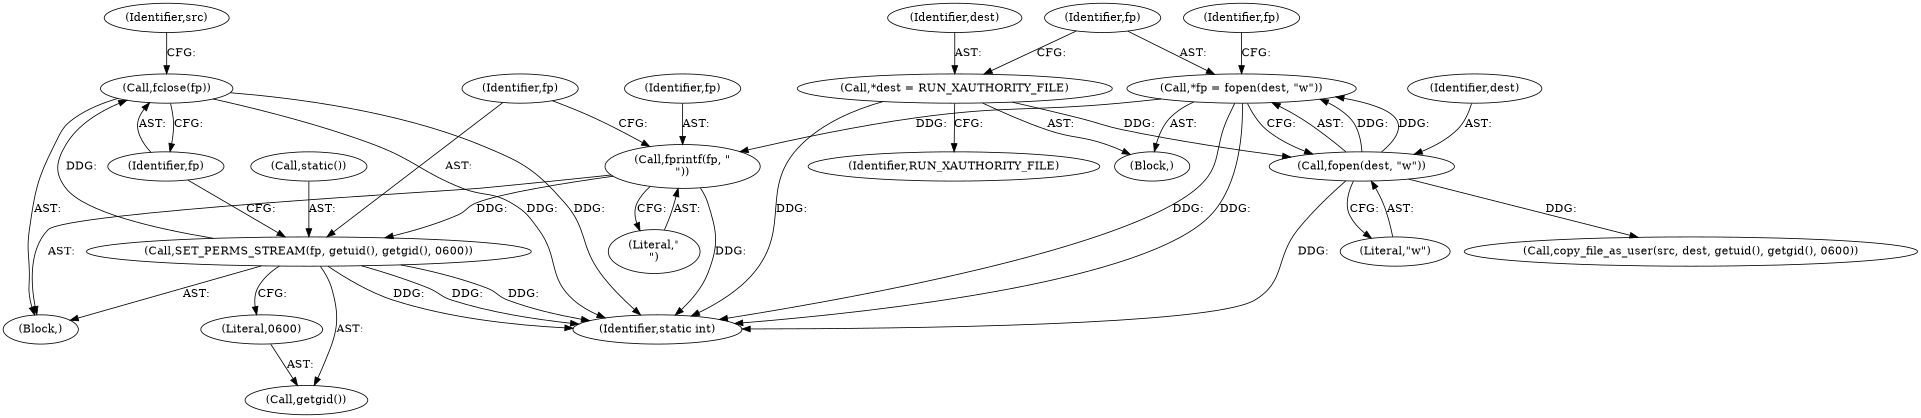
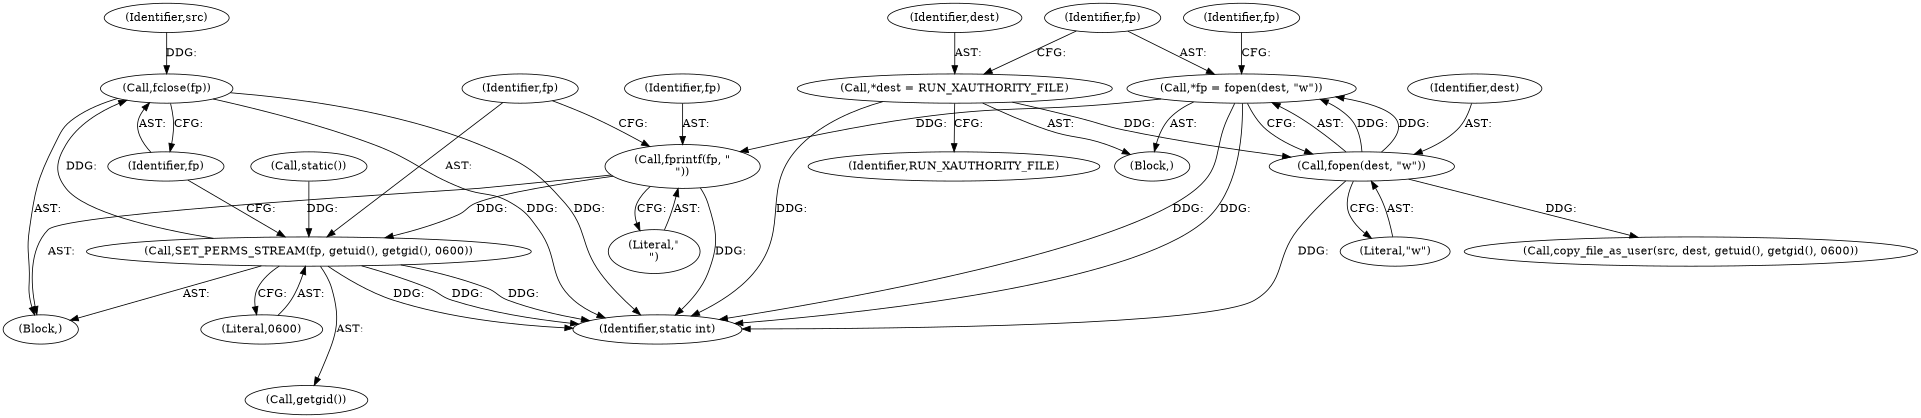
(183, 53) -> (183, 53)
(324, 209) -> (324, 209)
(282, 361) -> (293, 296)
